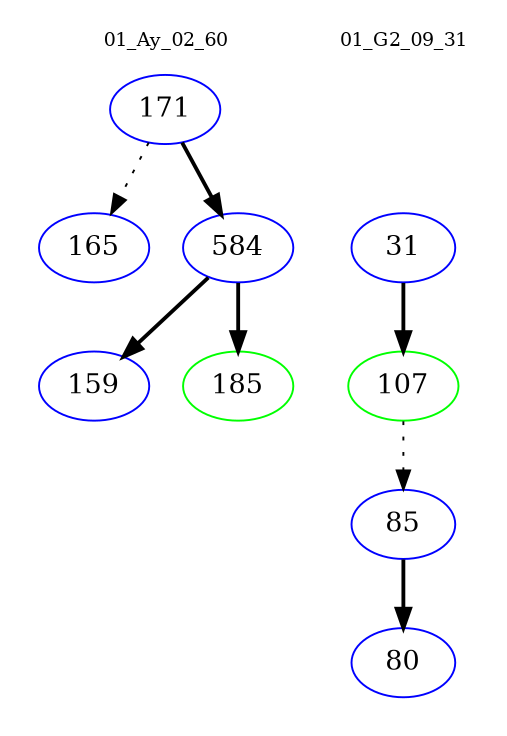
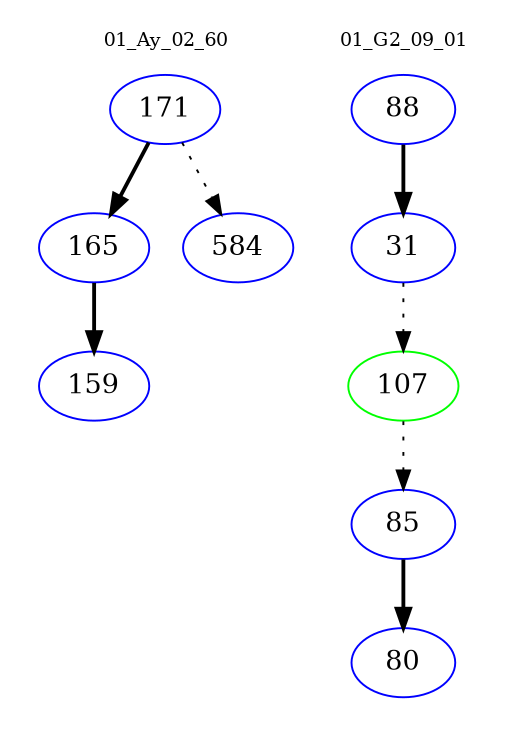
(404, 41) -> (404, 41)
none -> (403, 109)
(134, 170) -> (134, 170)
(197, 170) -> (197, 170)
(403, 308) -> (403, 308)
(173, 311) -> (94, 308)
(238, 386) -> none
